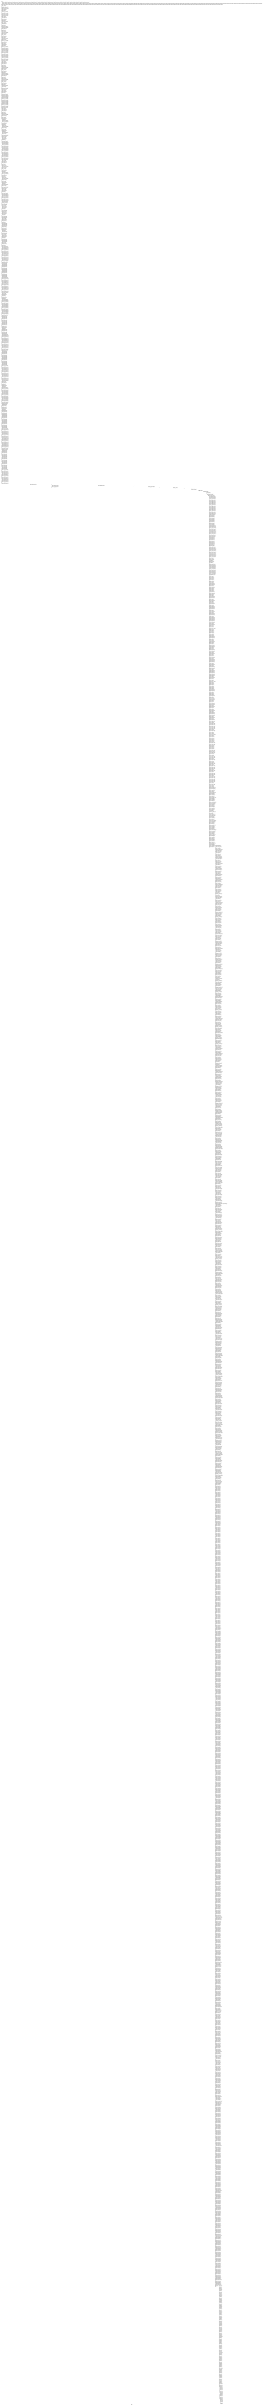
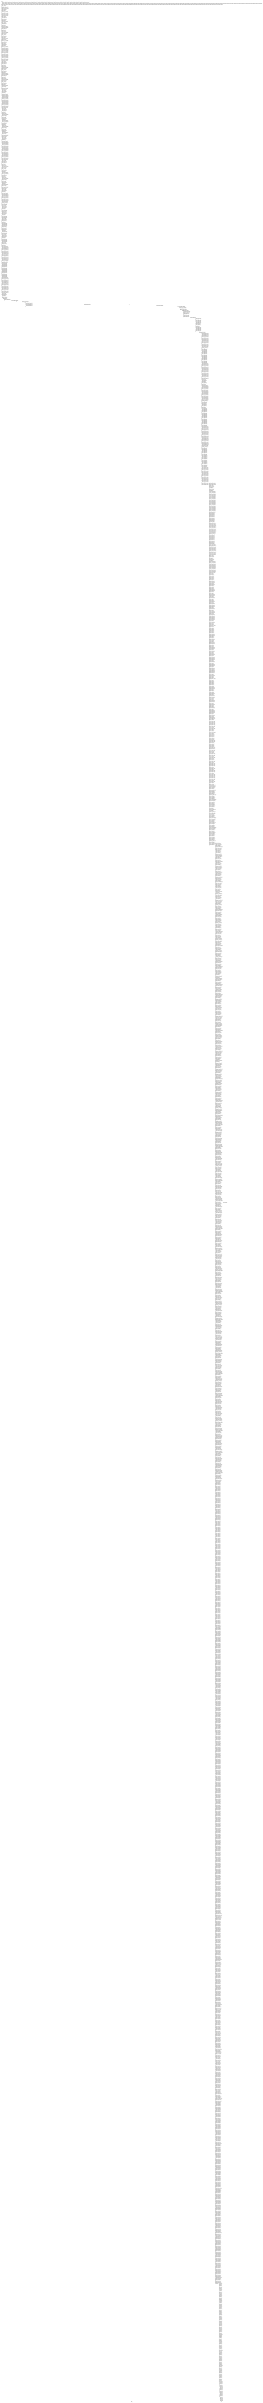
(2, 307) -> (77, 304)
